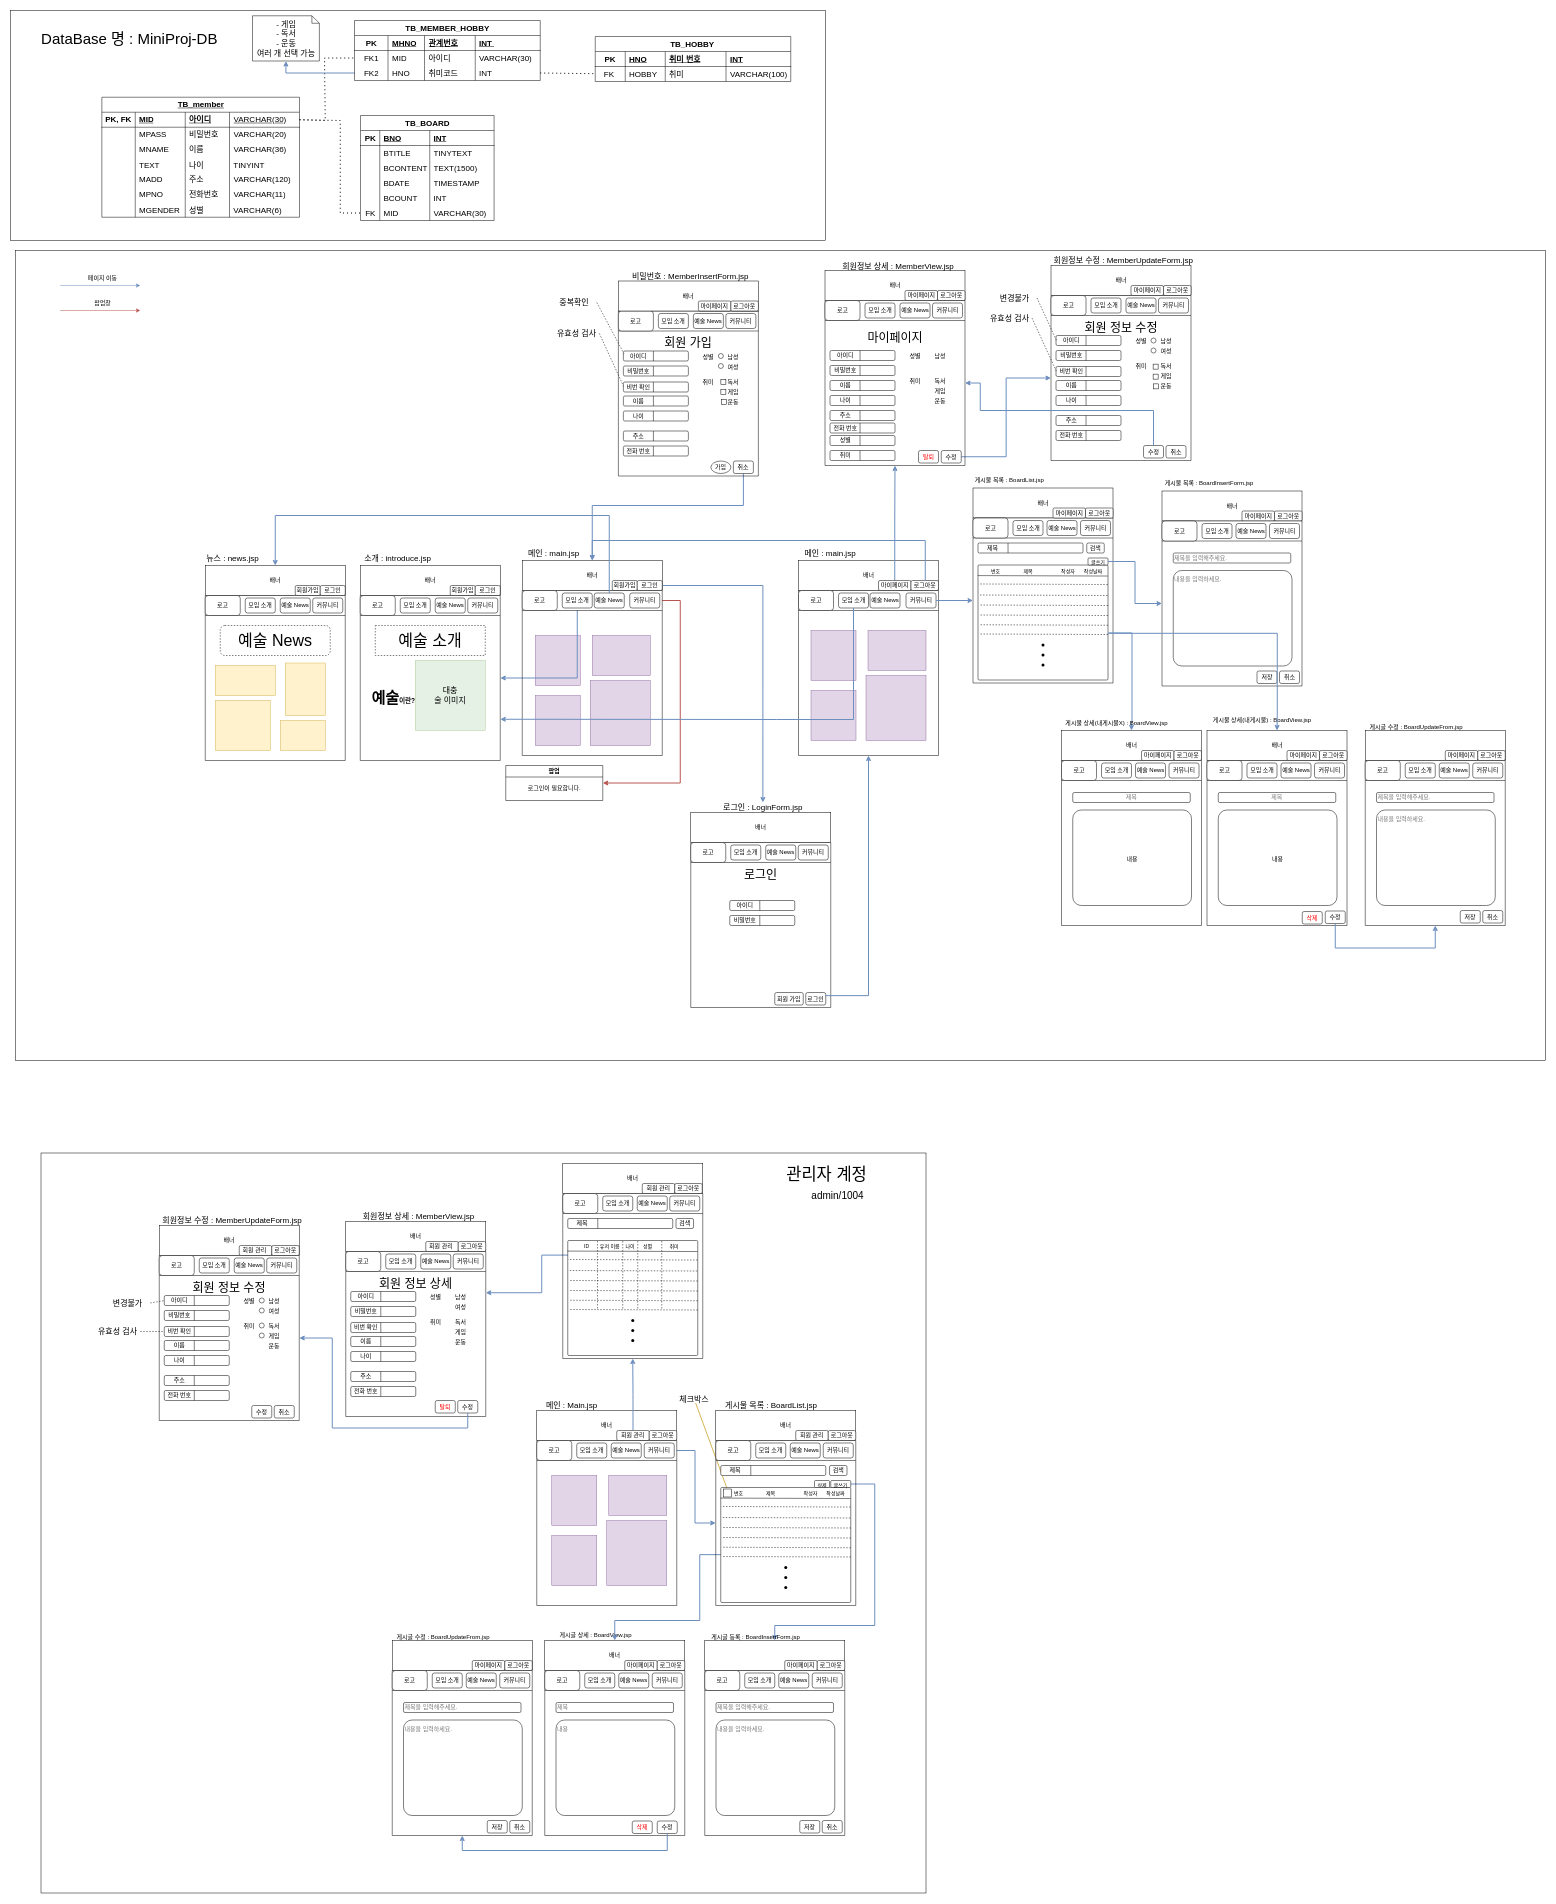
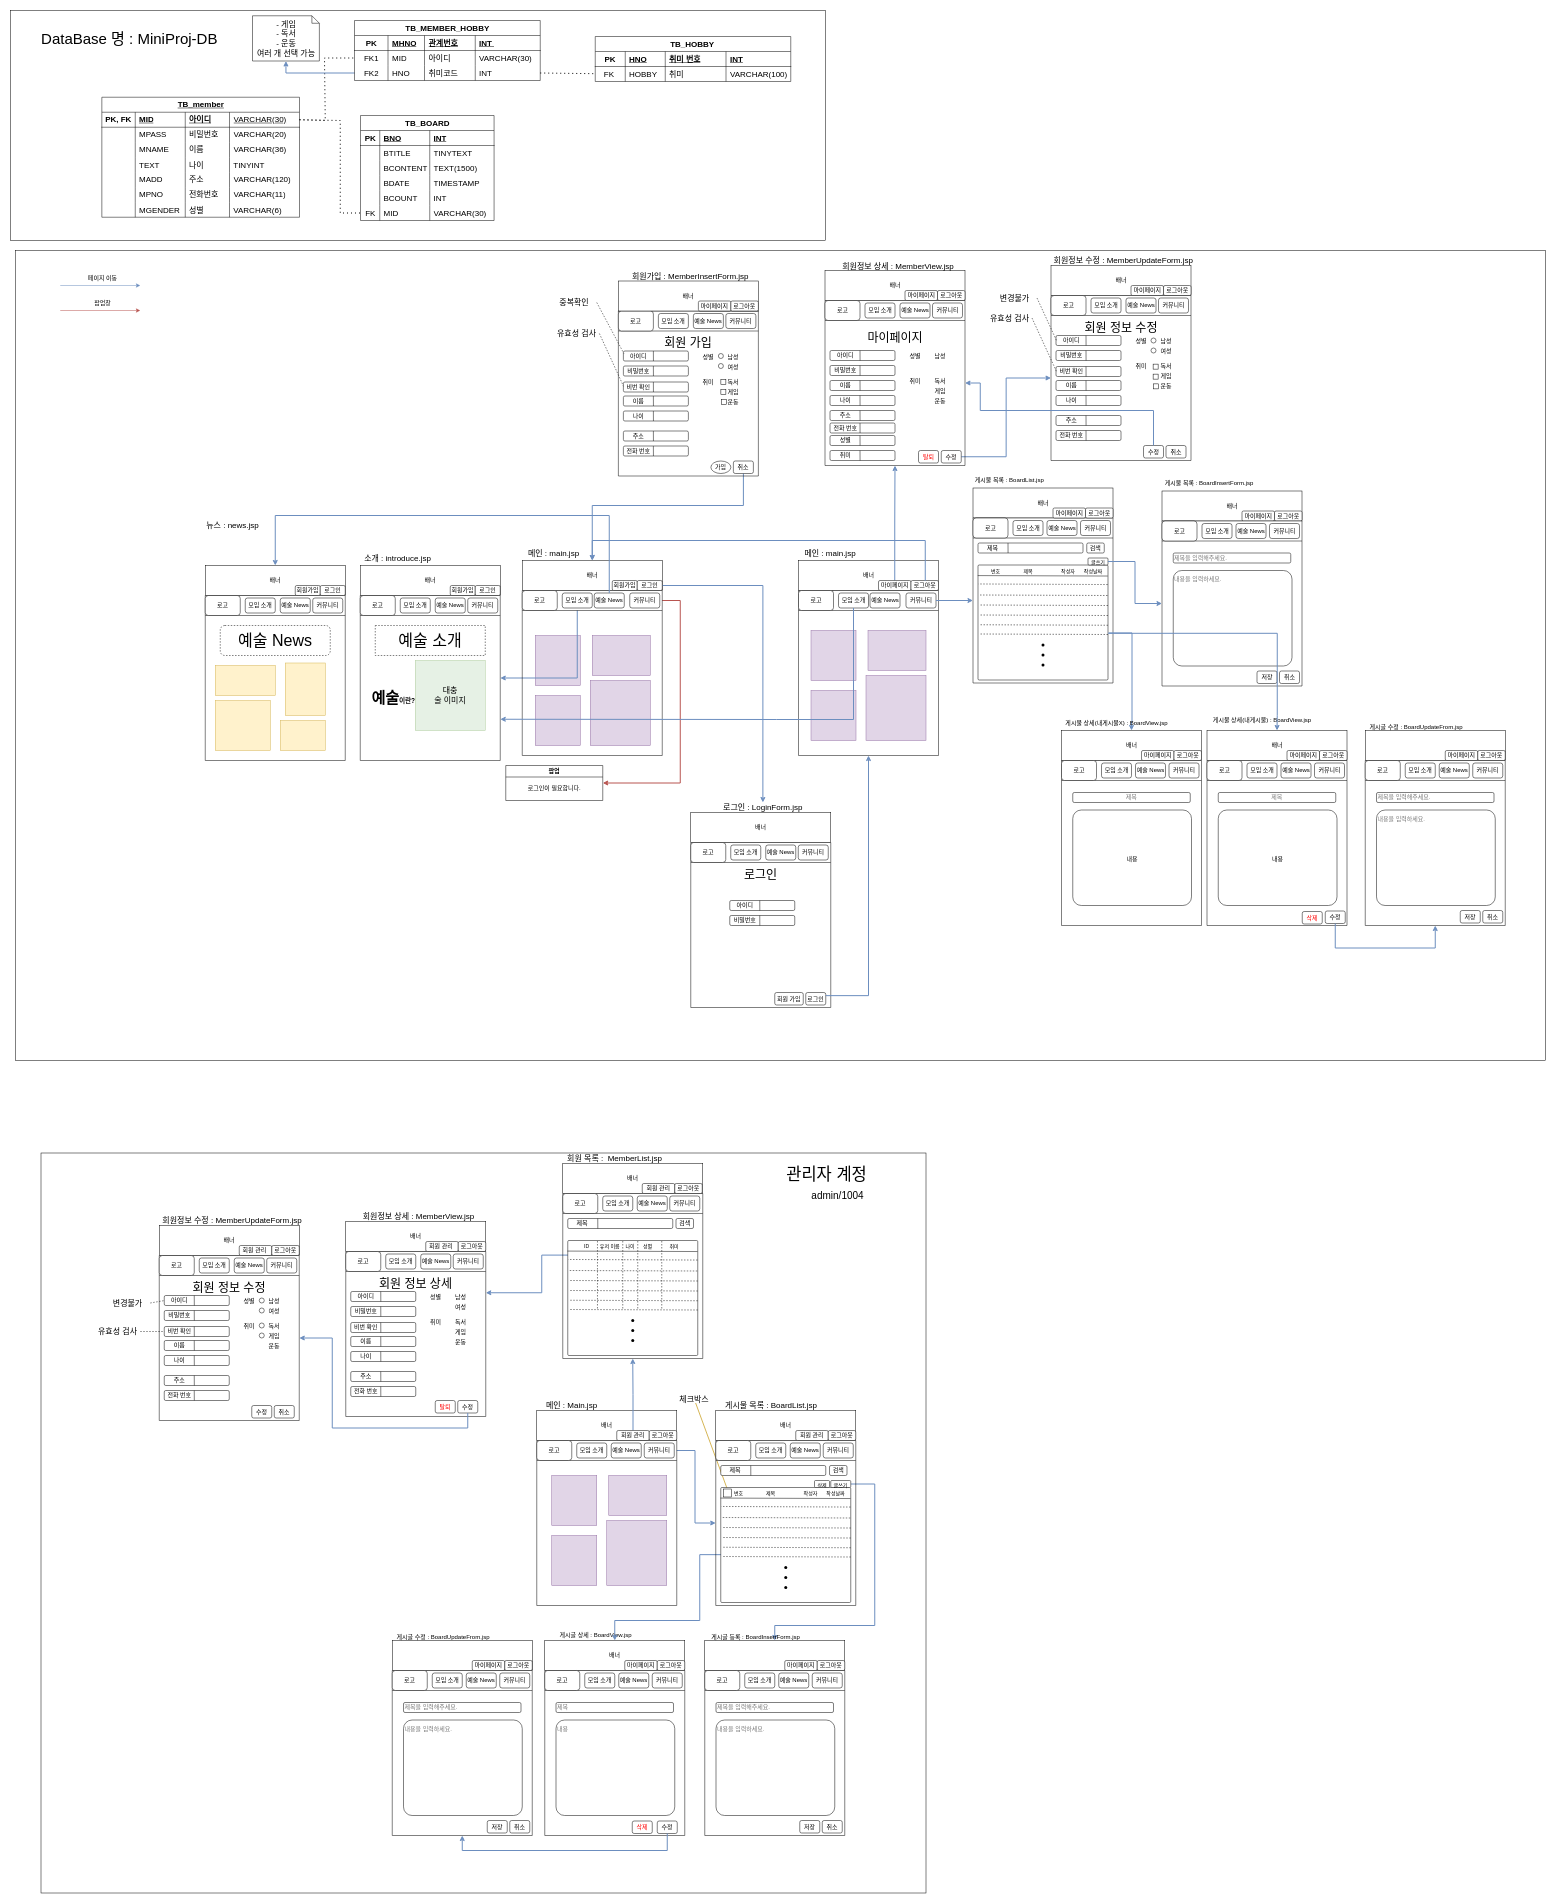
(691, 276) -> (691, 276)
(233, 558) -> (233, 525)
none -> (615, 1158)
